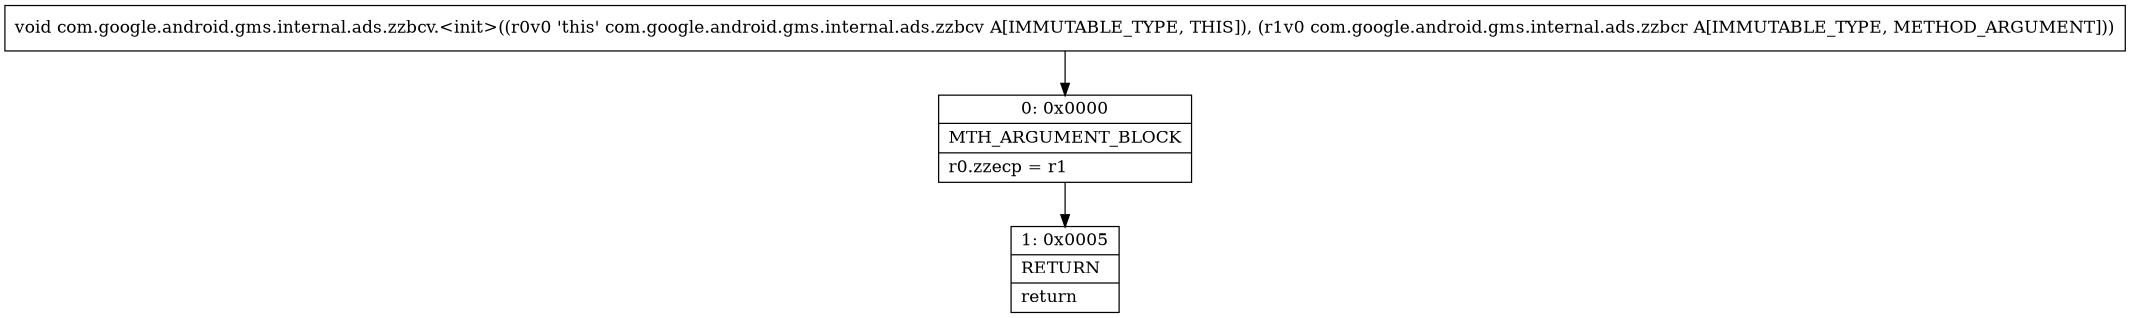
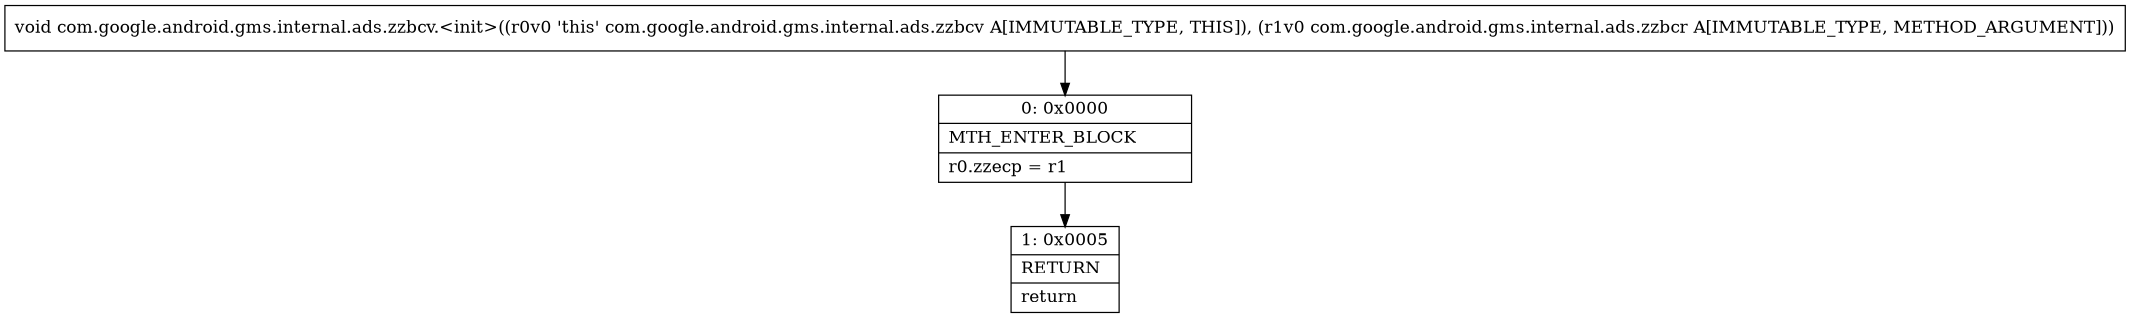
(1065, 138) -> (1043, 138)
